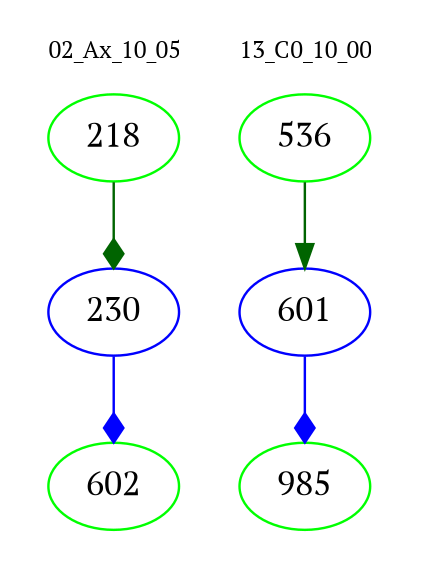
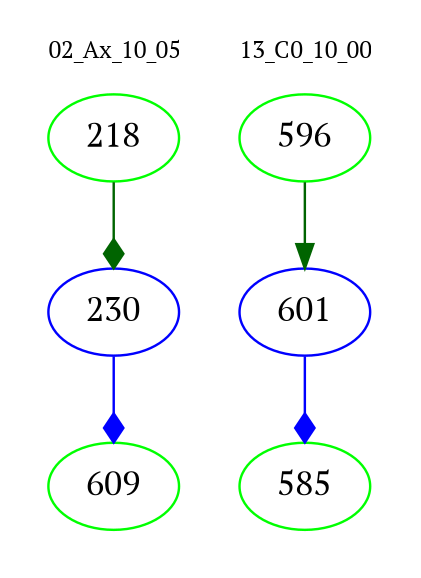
(305, 138) -> (305, 138)
(114, 486) -> (114, 486)
(305, 486) -> (305, 486)
